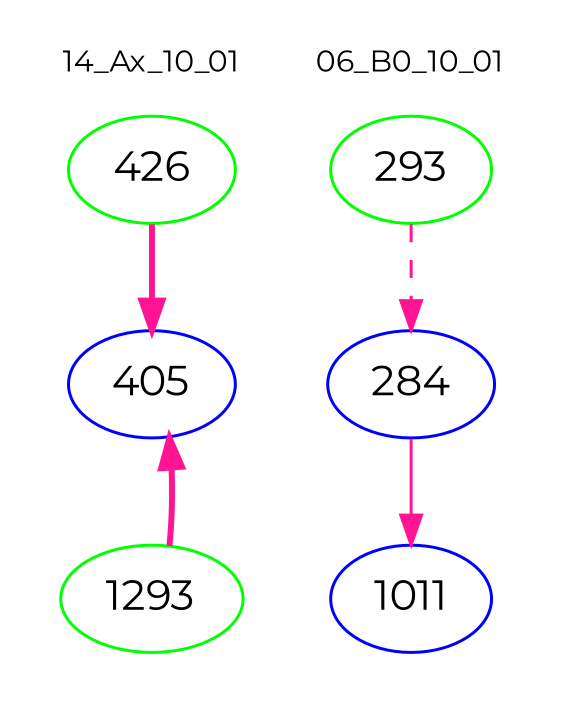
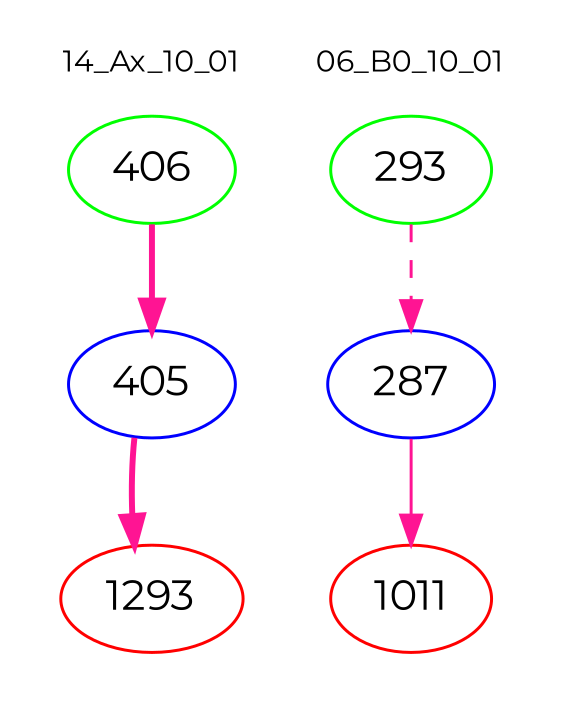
(152, 170) -> (152, 170)
(411, 384) -> (411, 384)
(172, 507) -> (132, 477)
(152, 599) -> (152, 599)
(411, 599) -> (411, 599)
